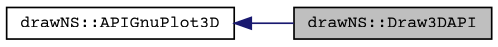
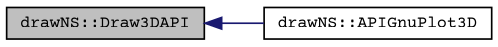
(272, 23) -> (243, 23)
